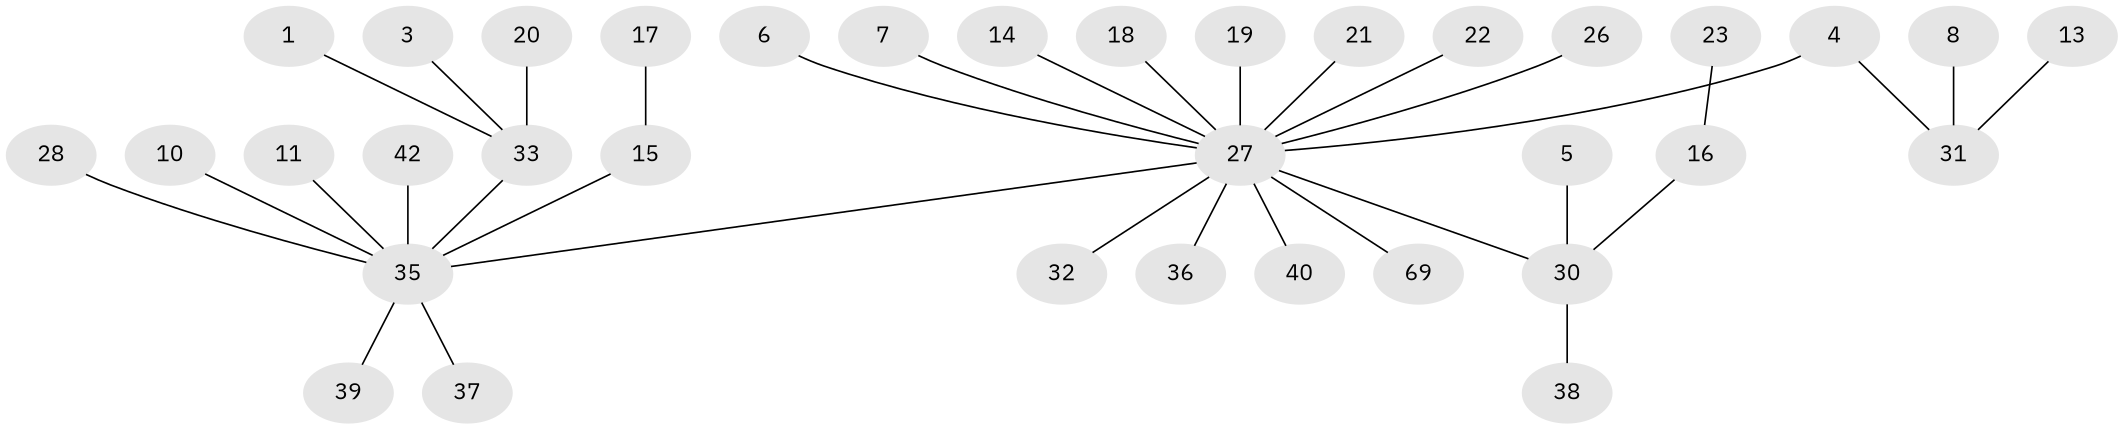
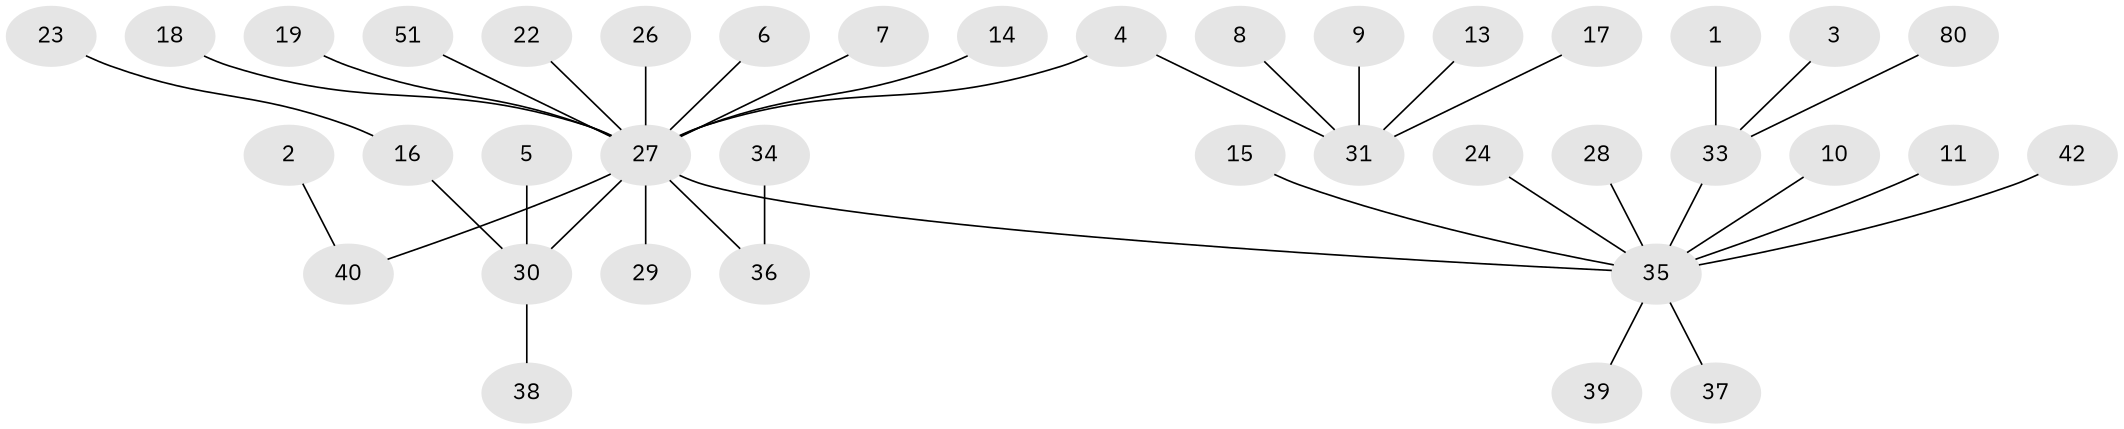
(527, 36) -> (1954, 36)
none -> (1359, 36)
(1359, 36) -> (408, 36)
(646, 96) -> (1478, 96)
none -> (289, 155)
none -> (765, 155)
none -> (1478, 155)
(1062, 274) -> none
(1419, 274) -> (646, 274)
